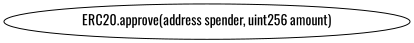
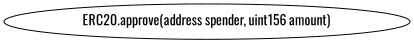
(207, 22) -> (207, 22)
